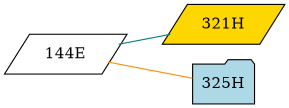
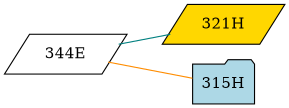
(66, 54) -> (66, 54)
(224, 84) -> (224, 84)
